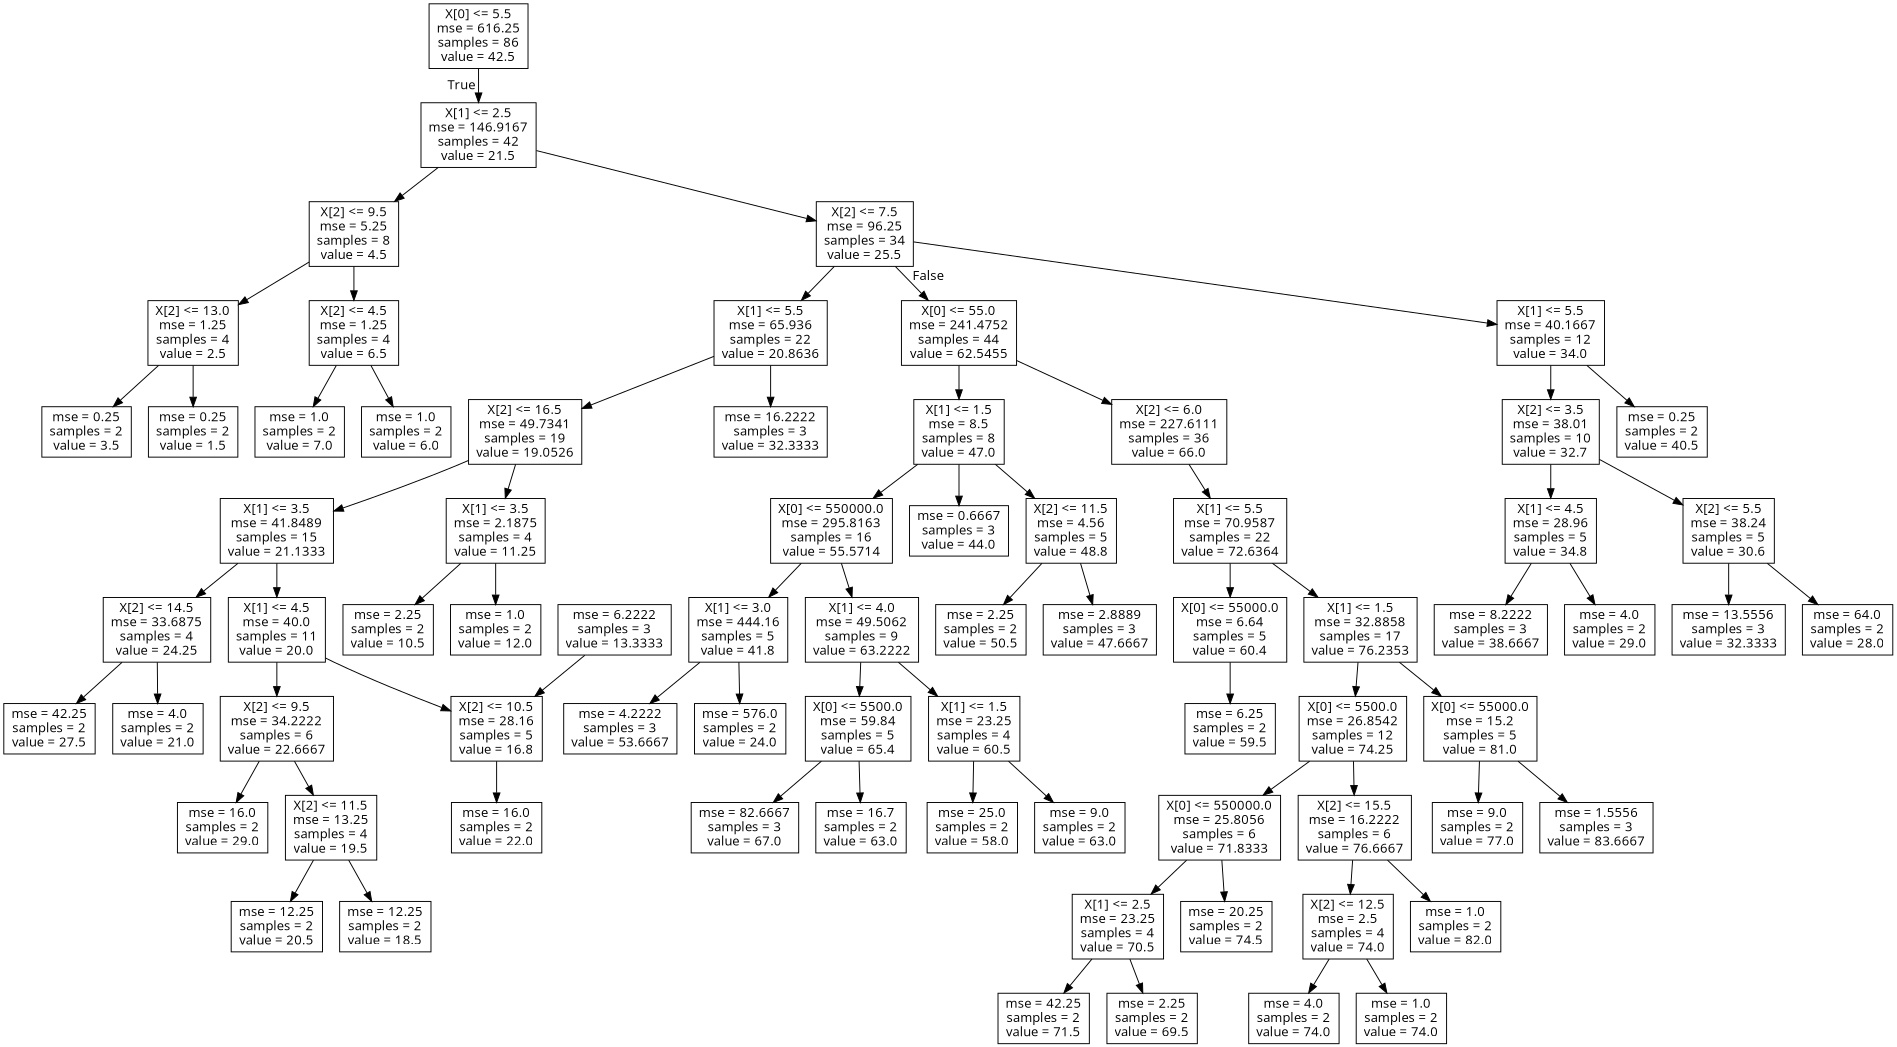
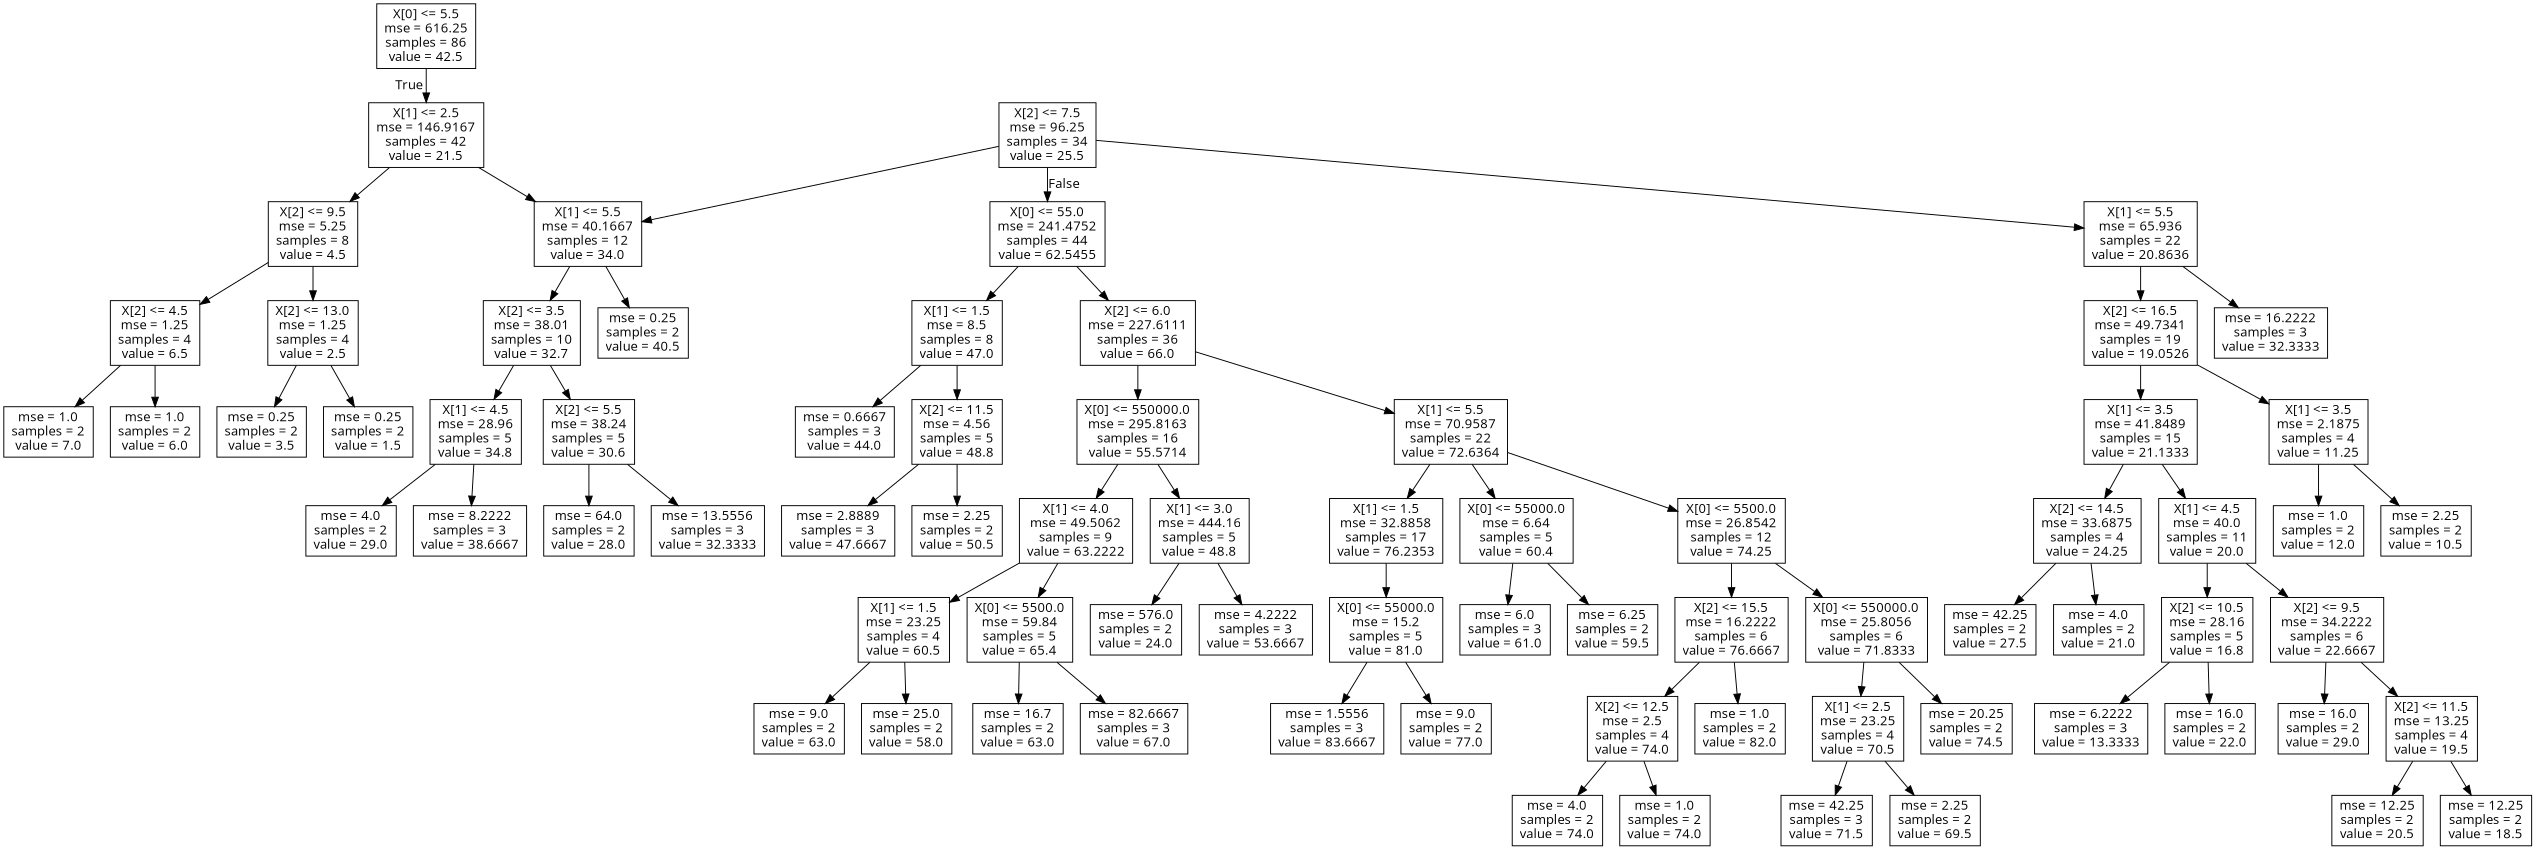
(671, 185) -> (503, 182)
(899, 478) -> (1138, 378)
(738, 630) -> (1200, 531)
none -> (1505, 630)
(564, 673) -> (2149, 680)
(1357, 674) -> (1588, 480)
(1044, 1018) -> (1827, 821)
